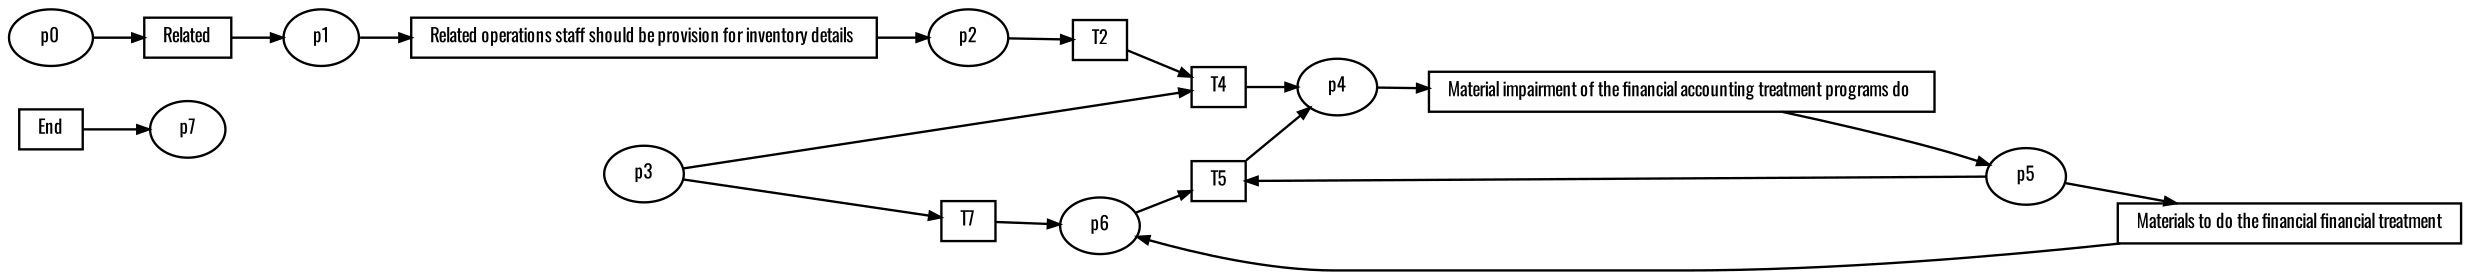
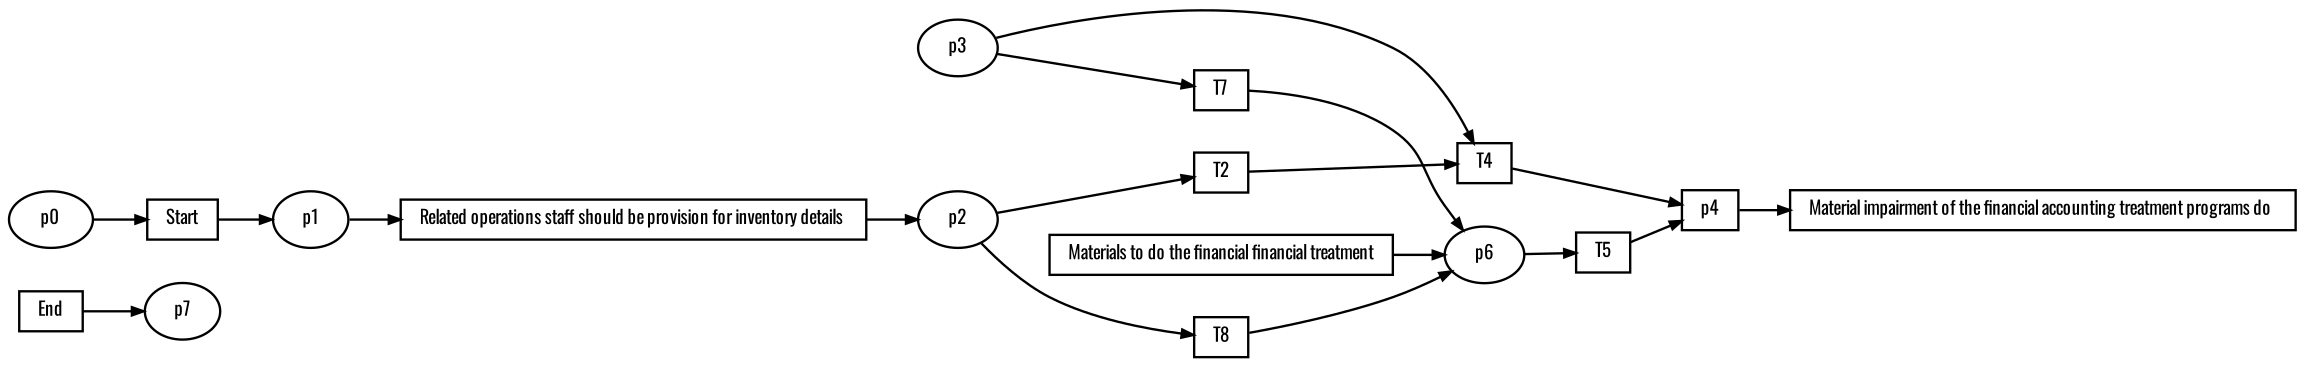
(188, 38) -> (183, 220)
(1337, 87) -> (1710, 210)
(2026, 176) -> none
none -> (1221, 337)
